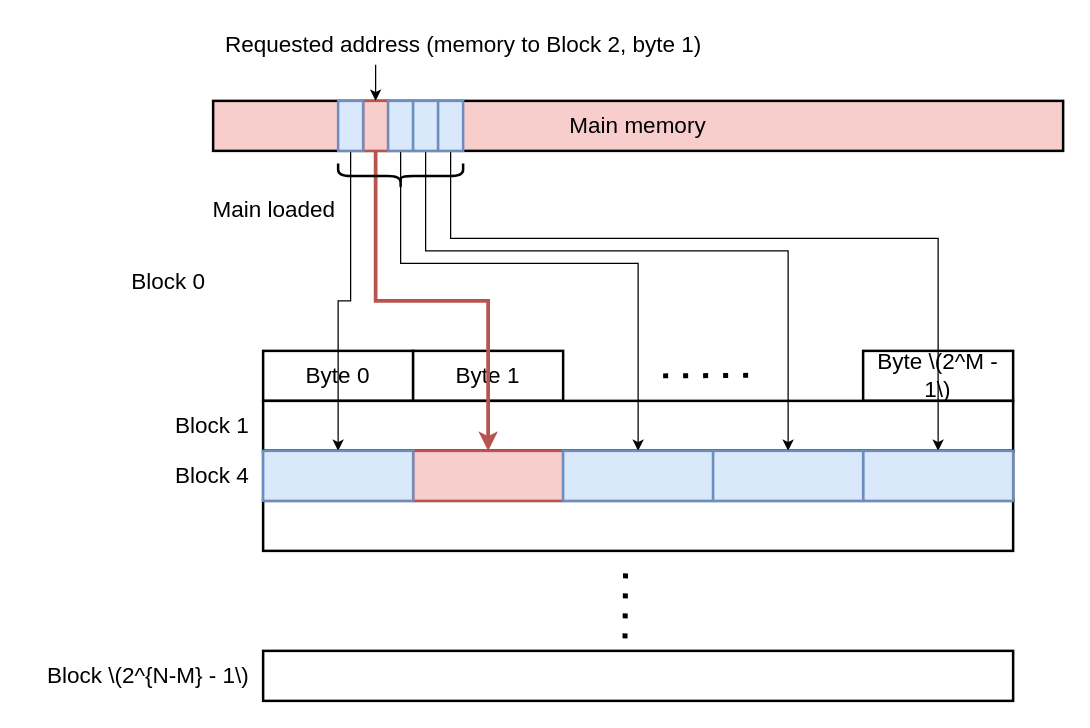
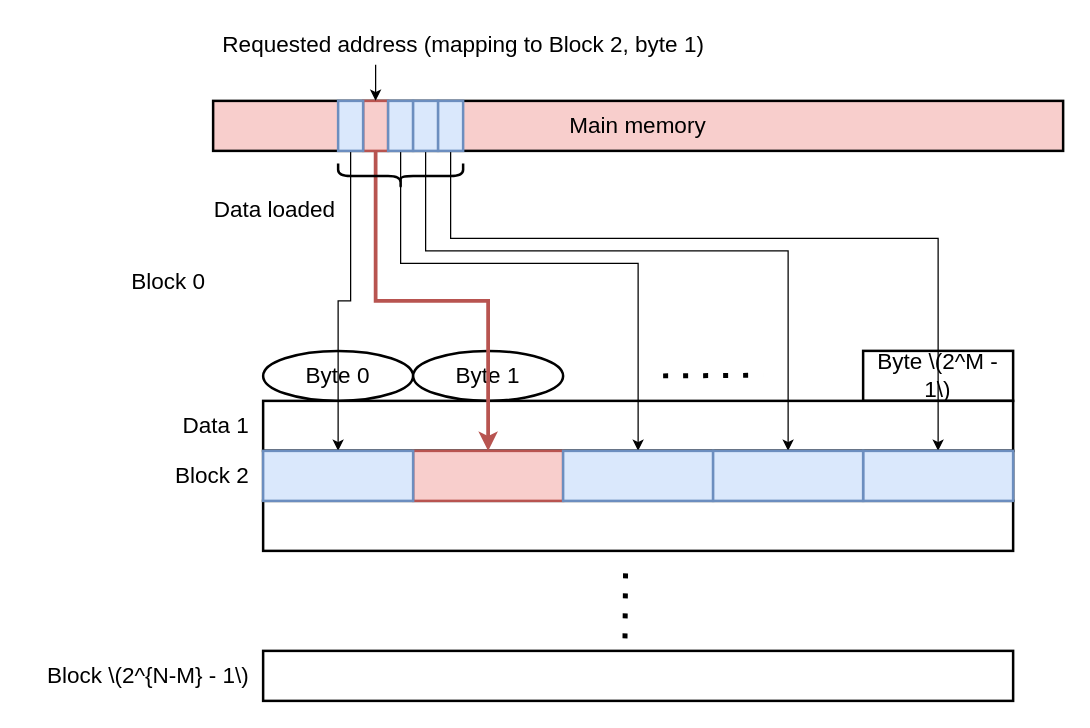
(464, 44) -> (464, 44)
(275, 210) -> (272, 210)
(338, 376) -> (338, 376)
(488, 376) -> (488, 376)
(211, 426) -> (215, 426)
(211, 476) -> (211, 476)
